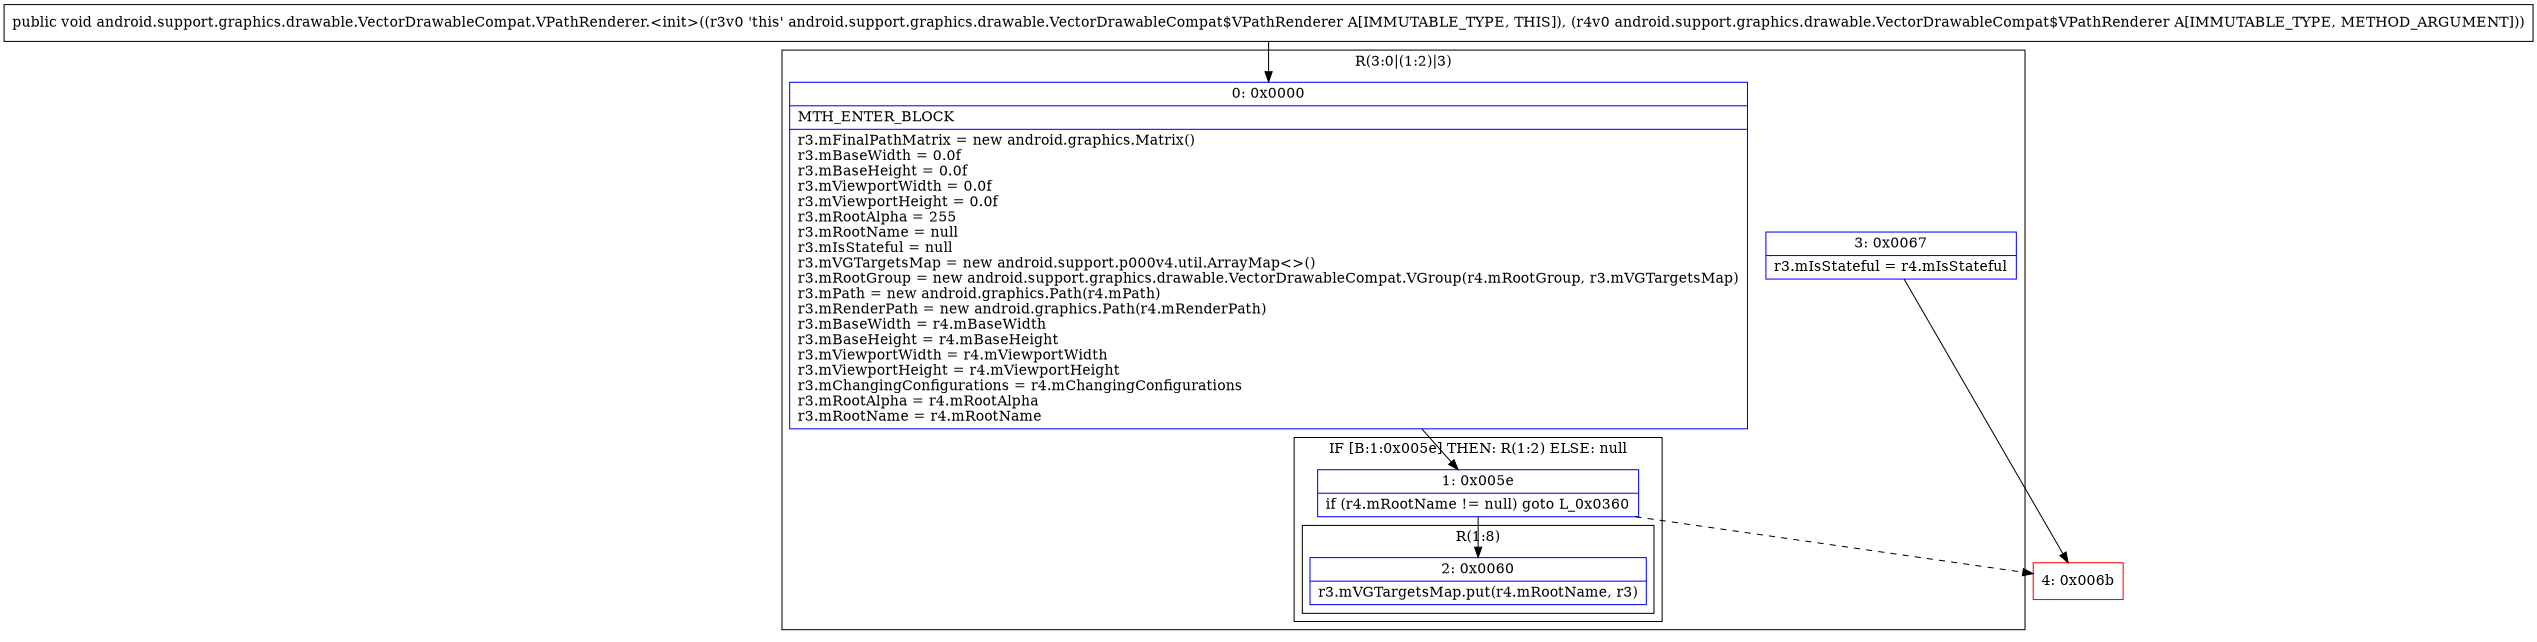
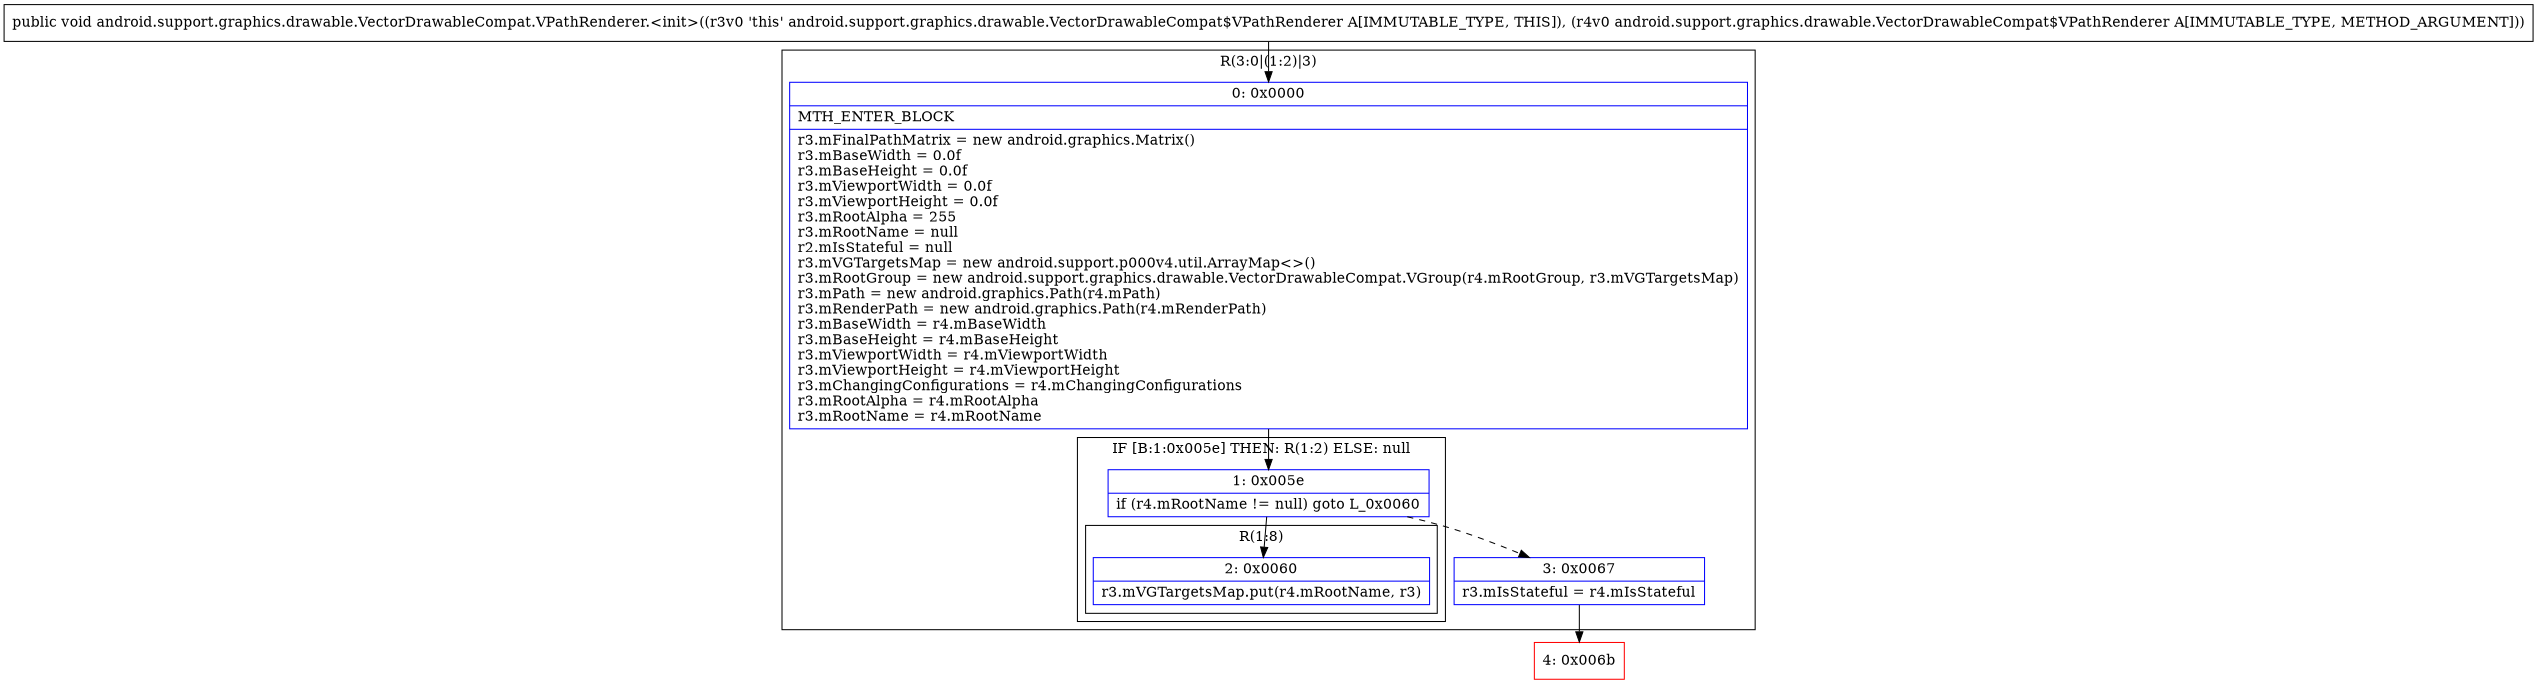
(876, 248) -> (876, 248)
(1478, 504) -> (1269, 504)
(1829, 544) -> (1464, 533)
